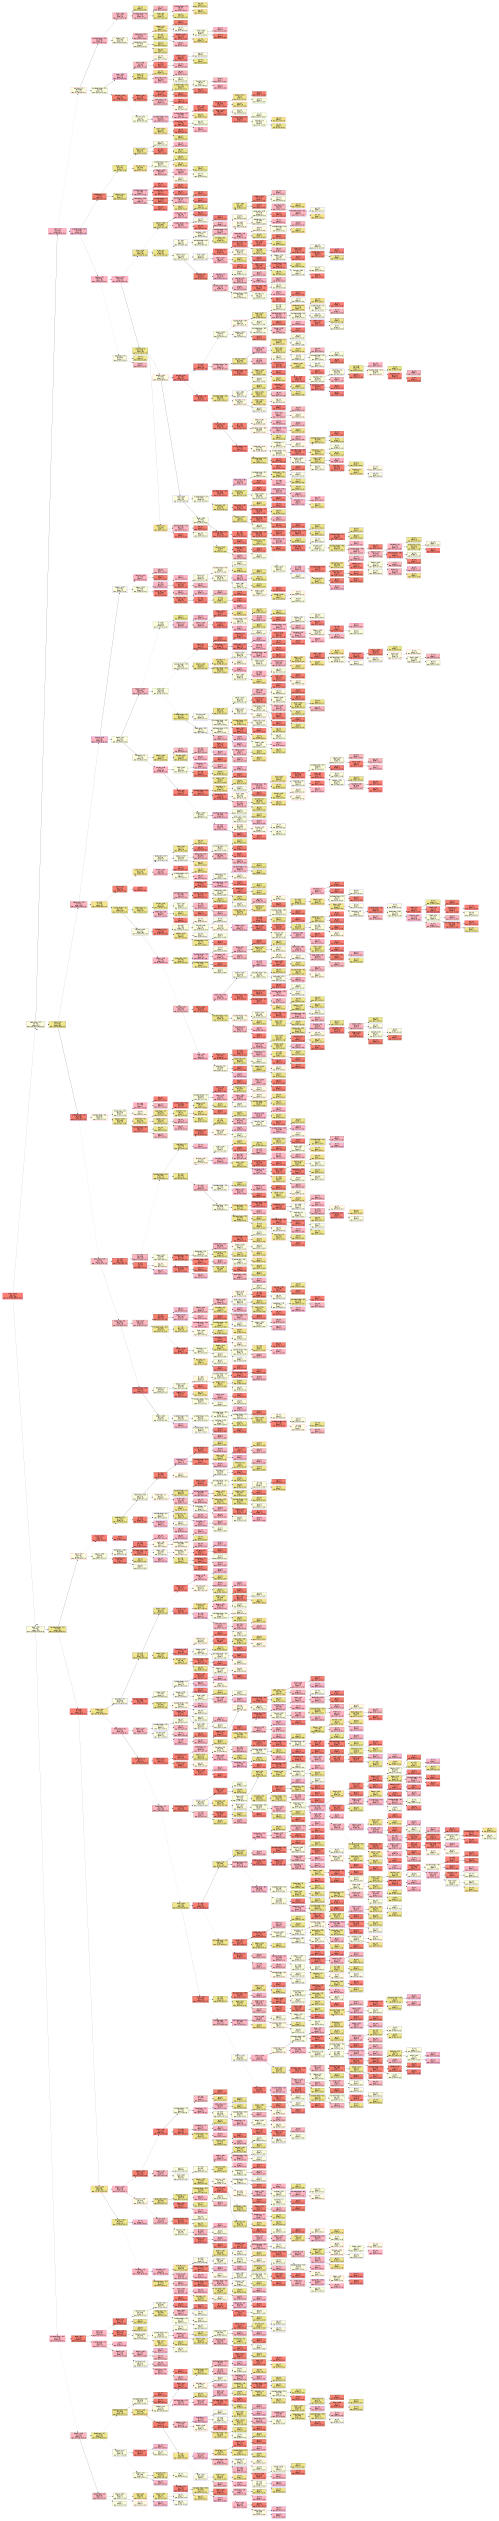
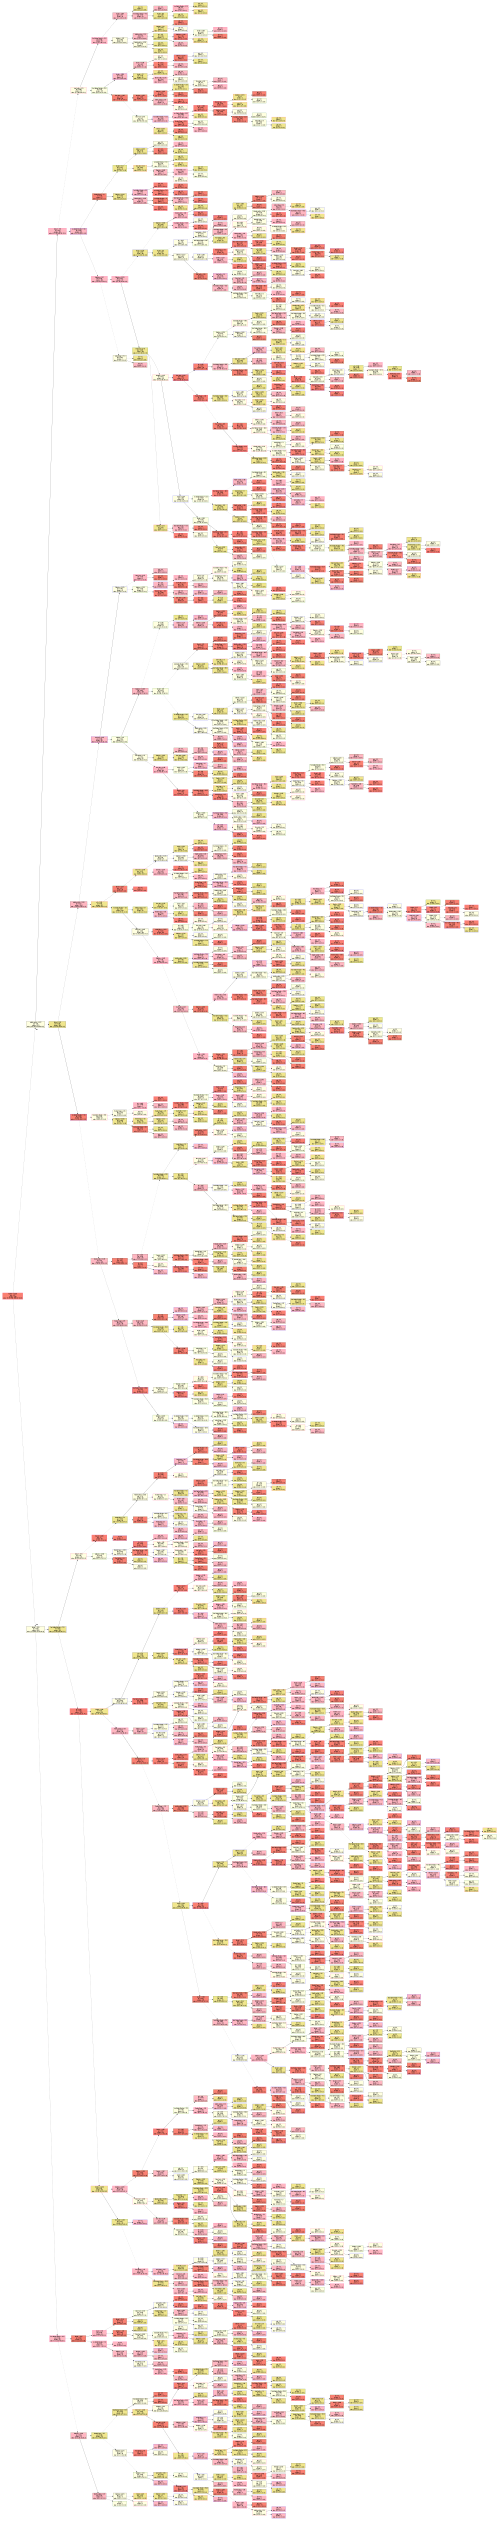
(318, 247) -> (318, 247)
(259, 2139) -> (259, 2139)
(279, 2141) -> (279, 2141)
